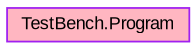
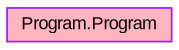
(98, 25) -> (89, 25)
